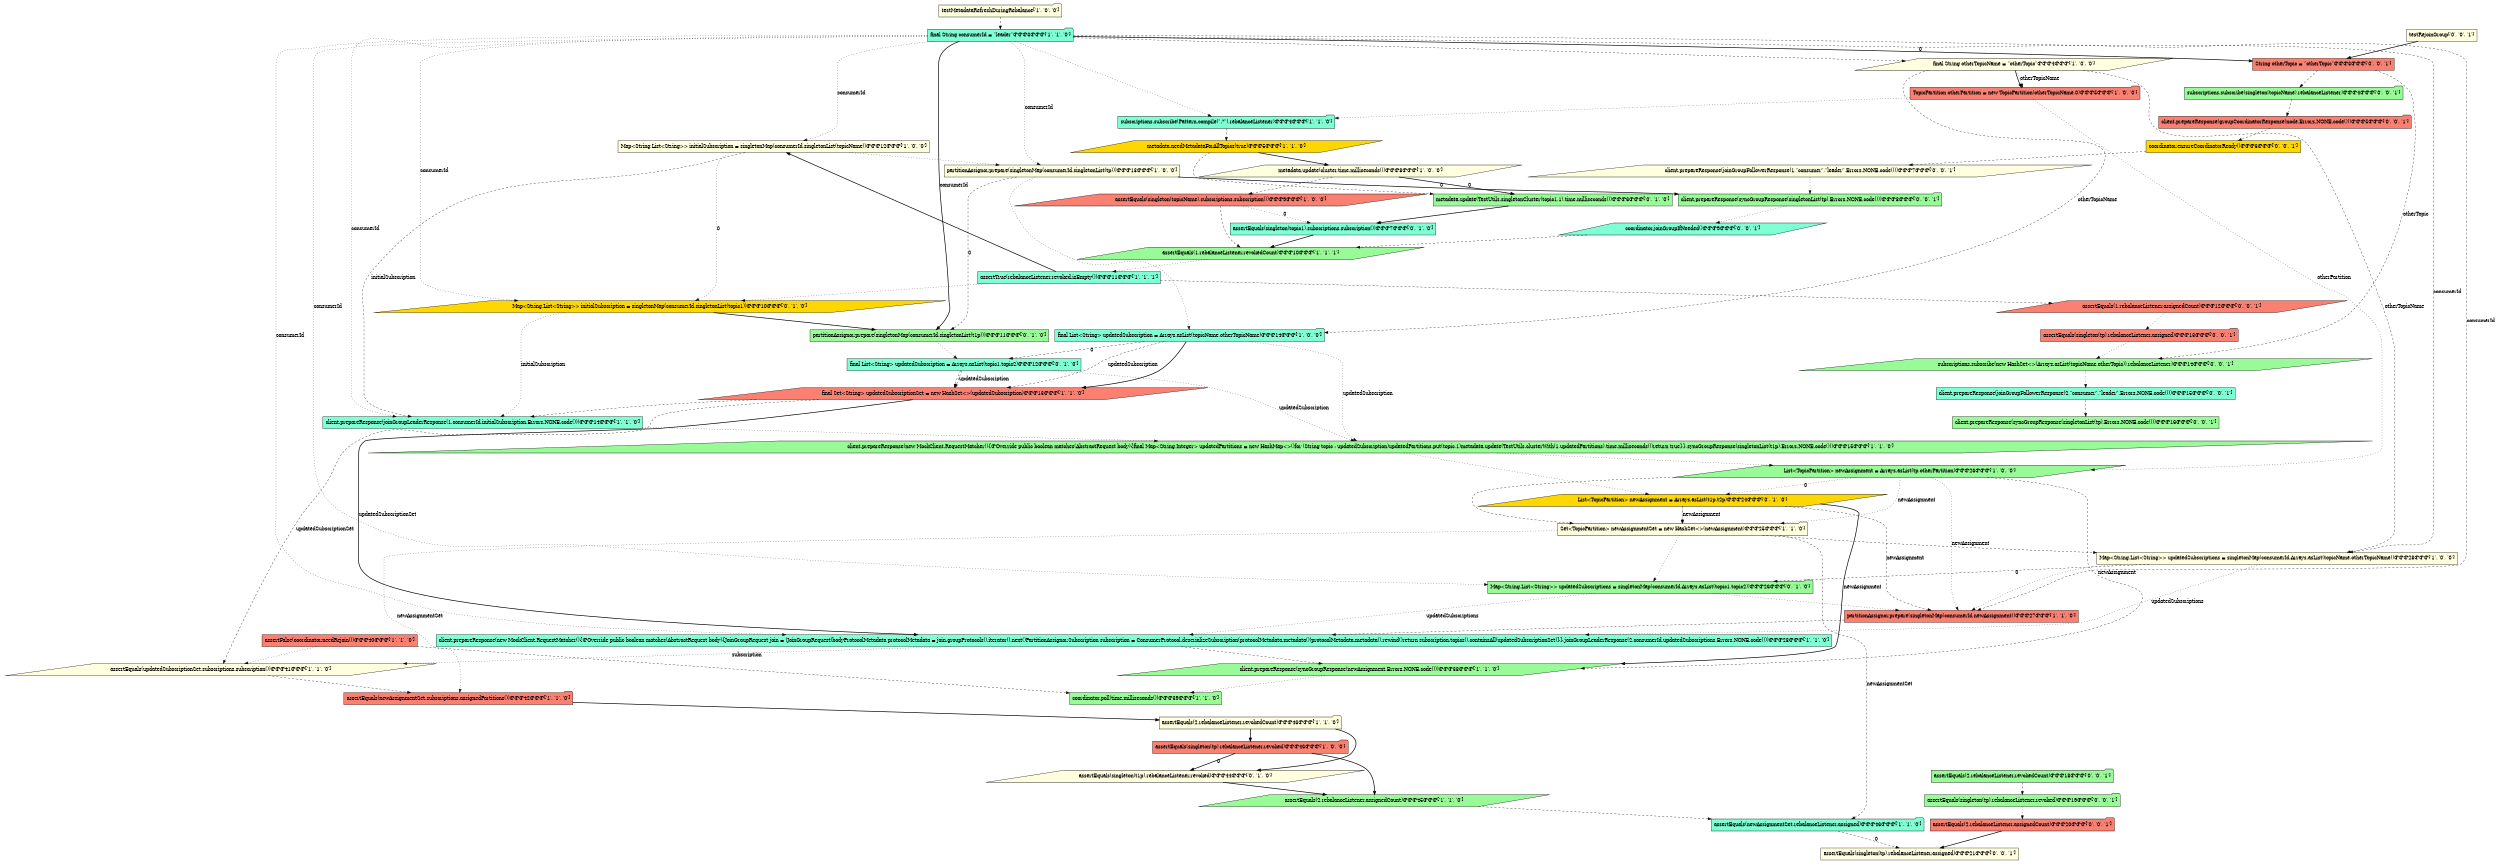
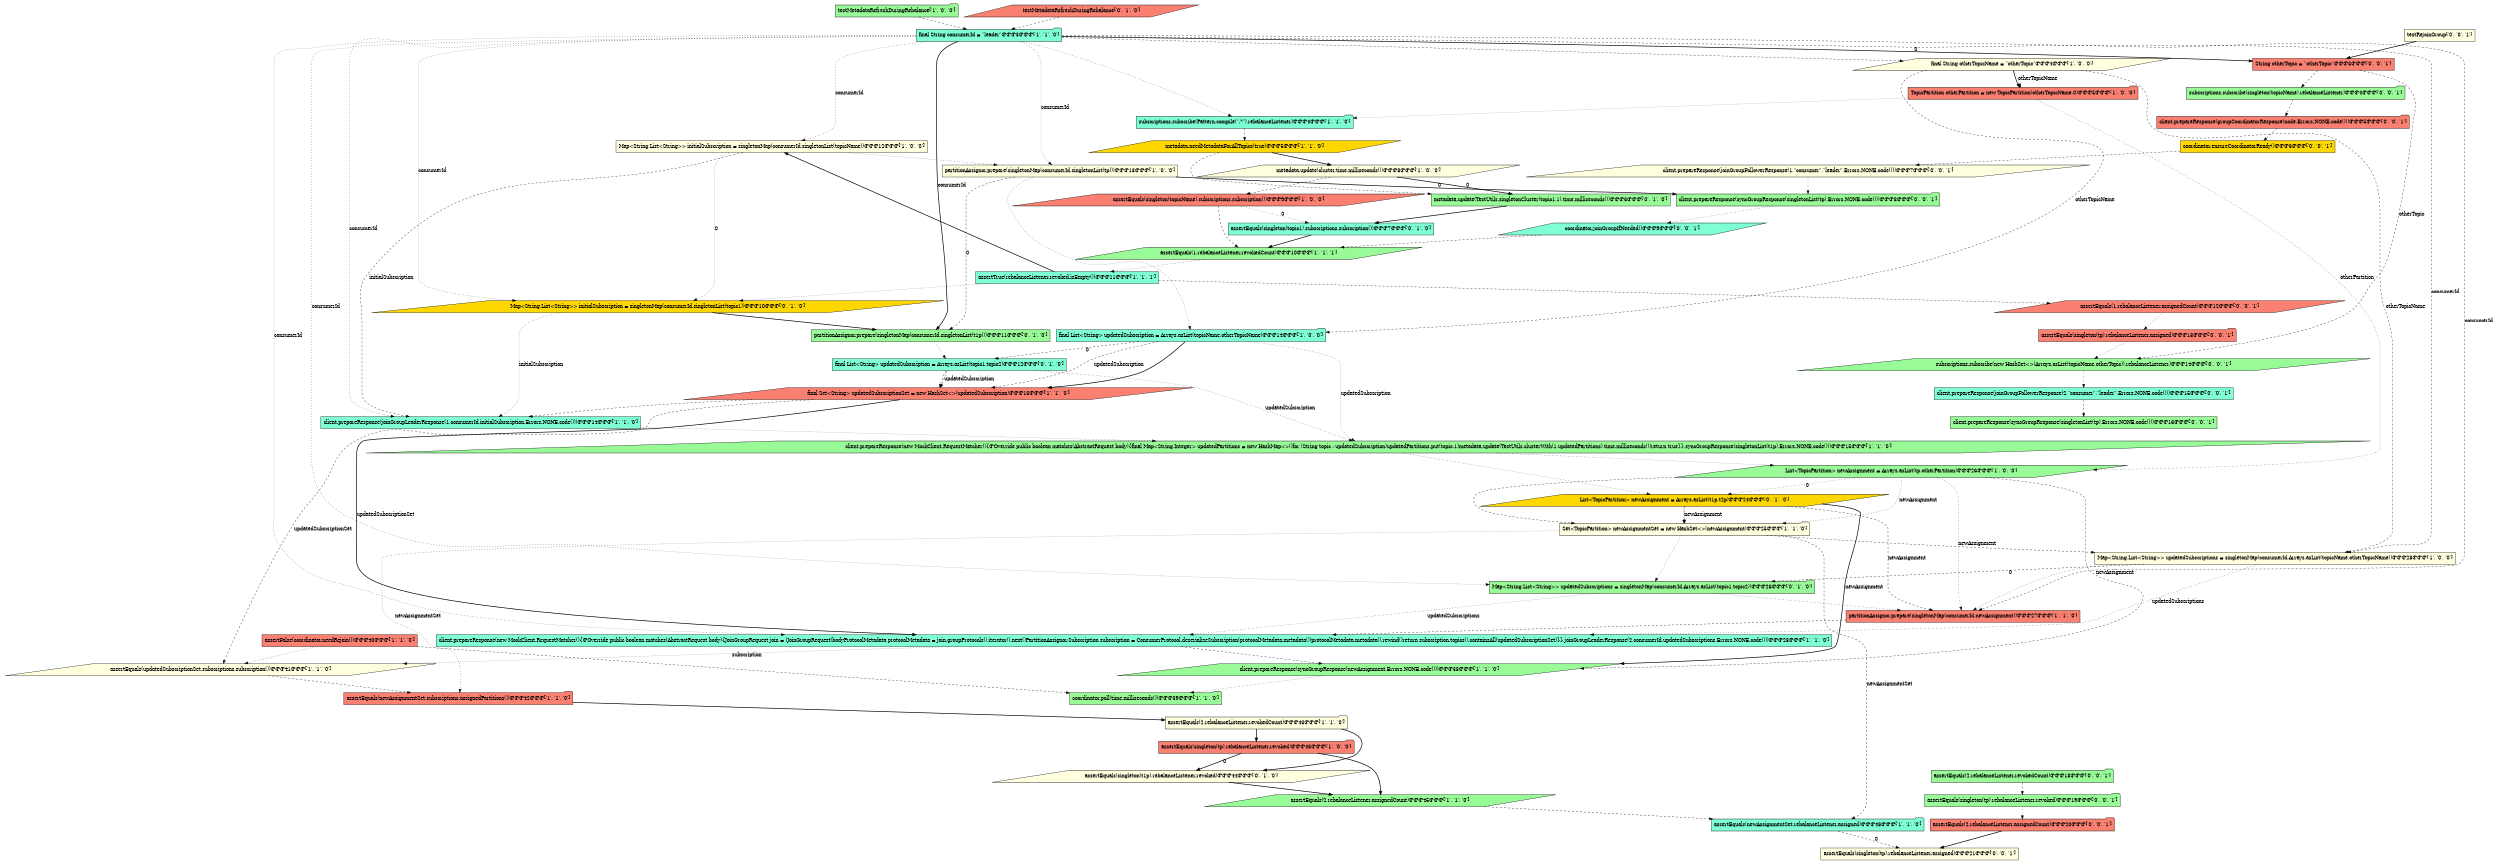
(1000, 11) -> (897, 11)
none -> (1081, 11)
